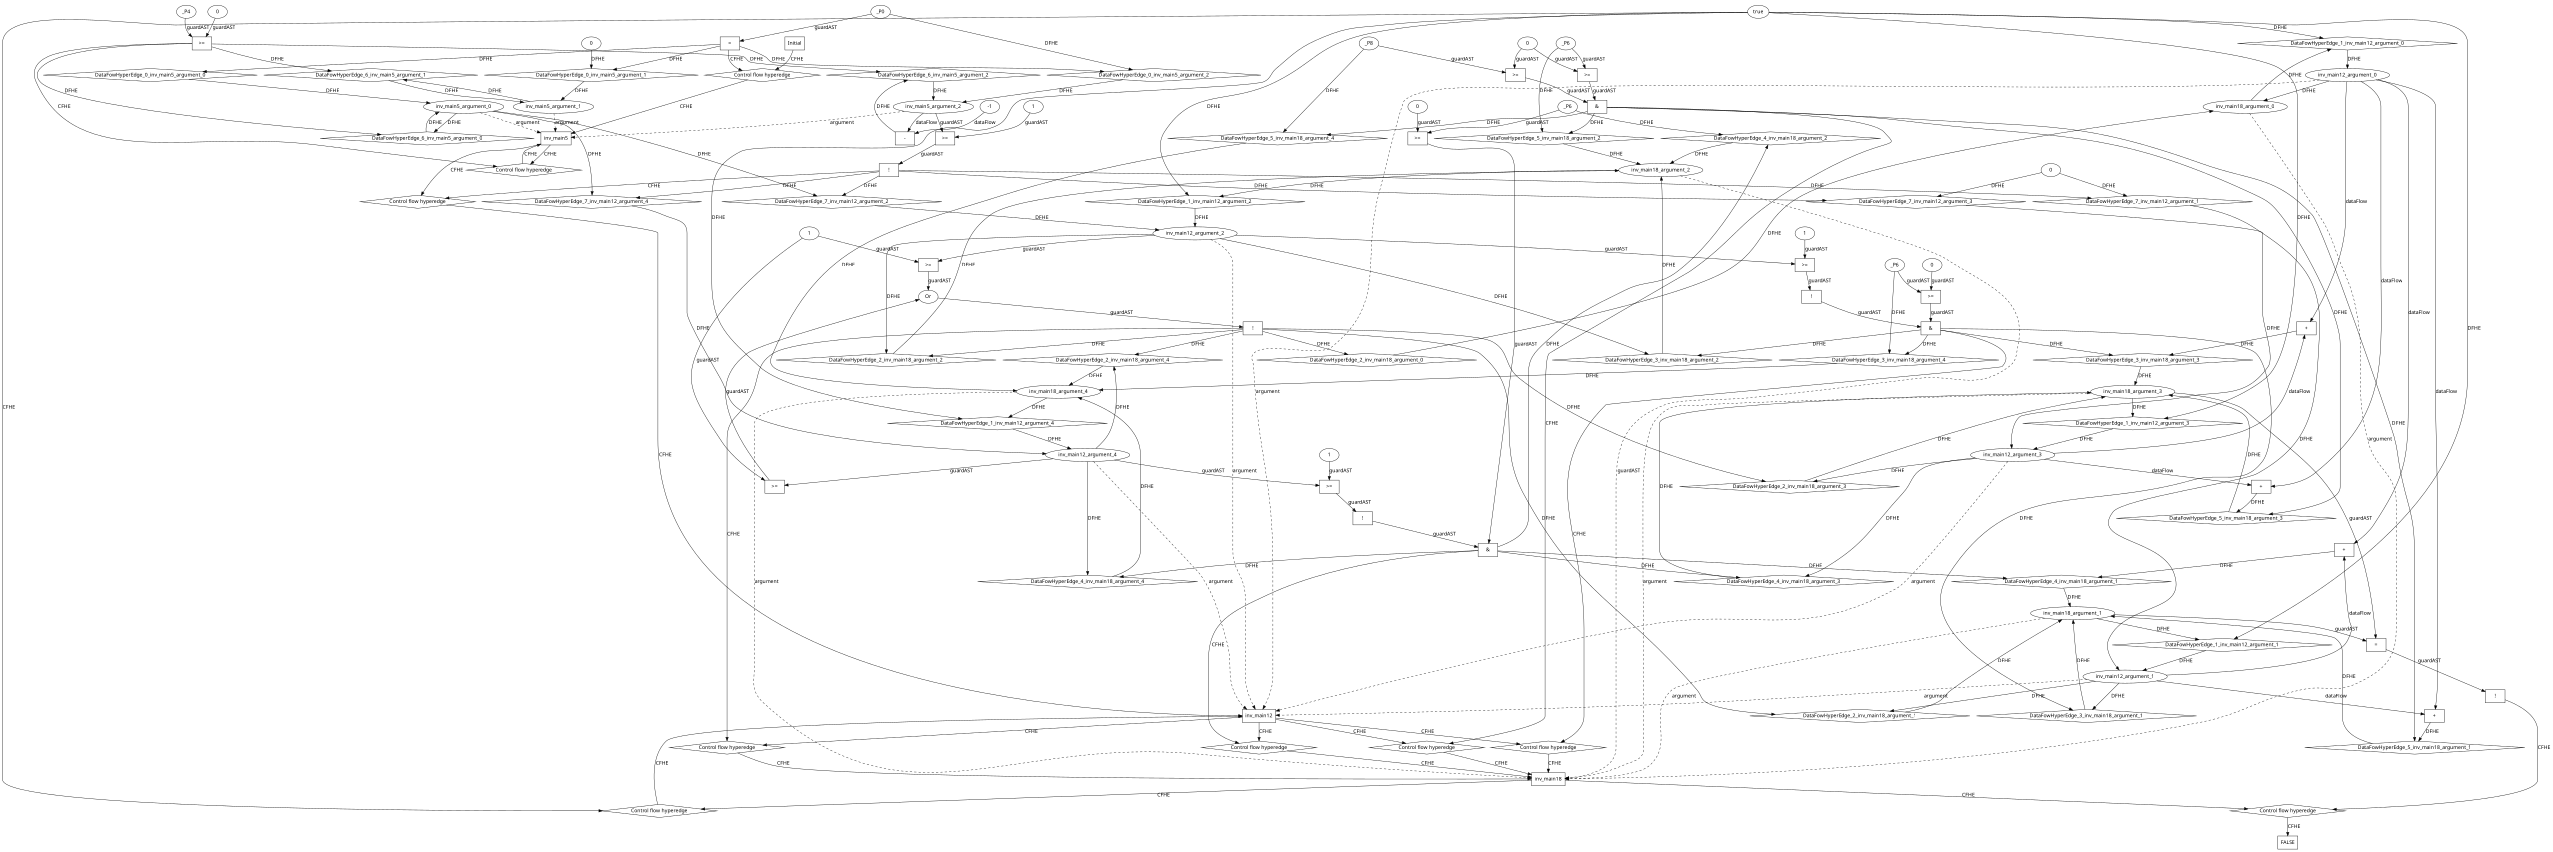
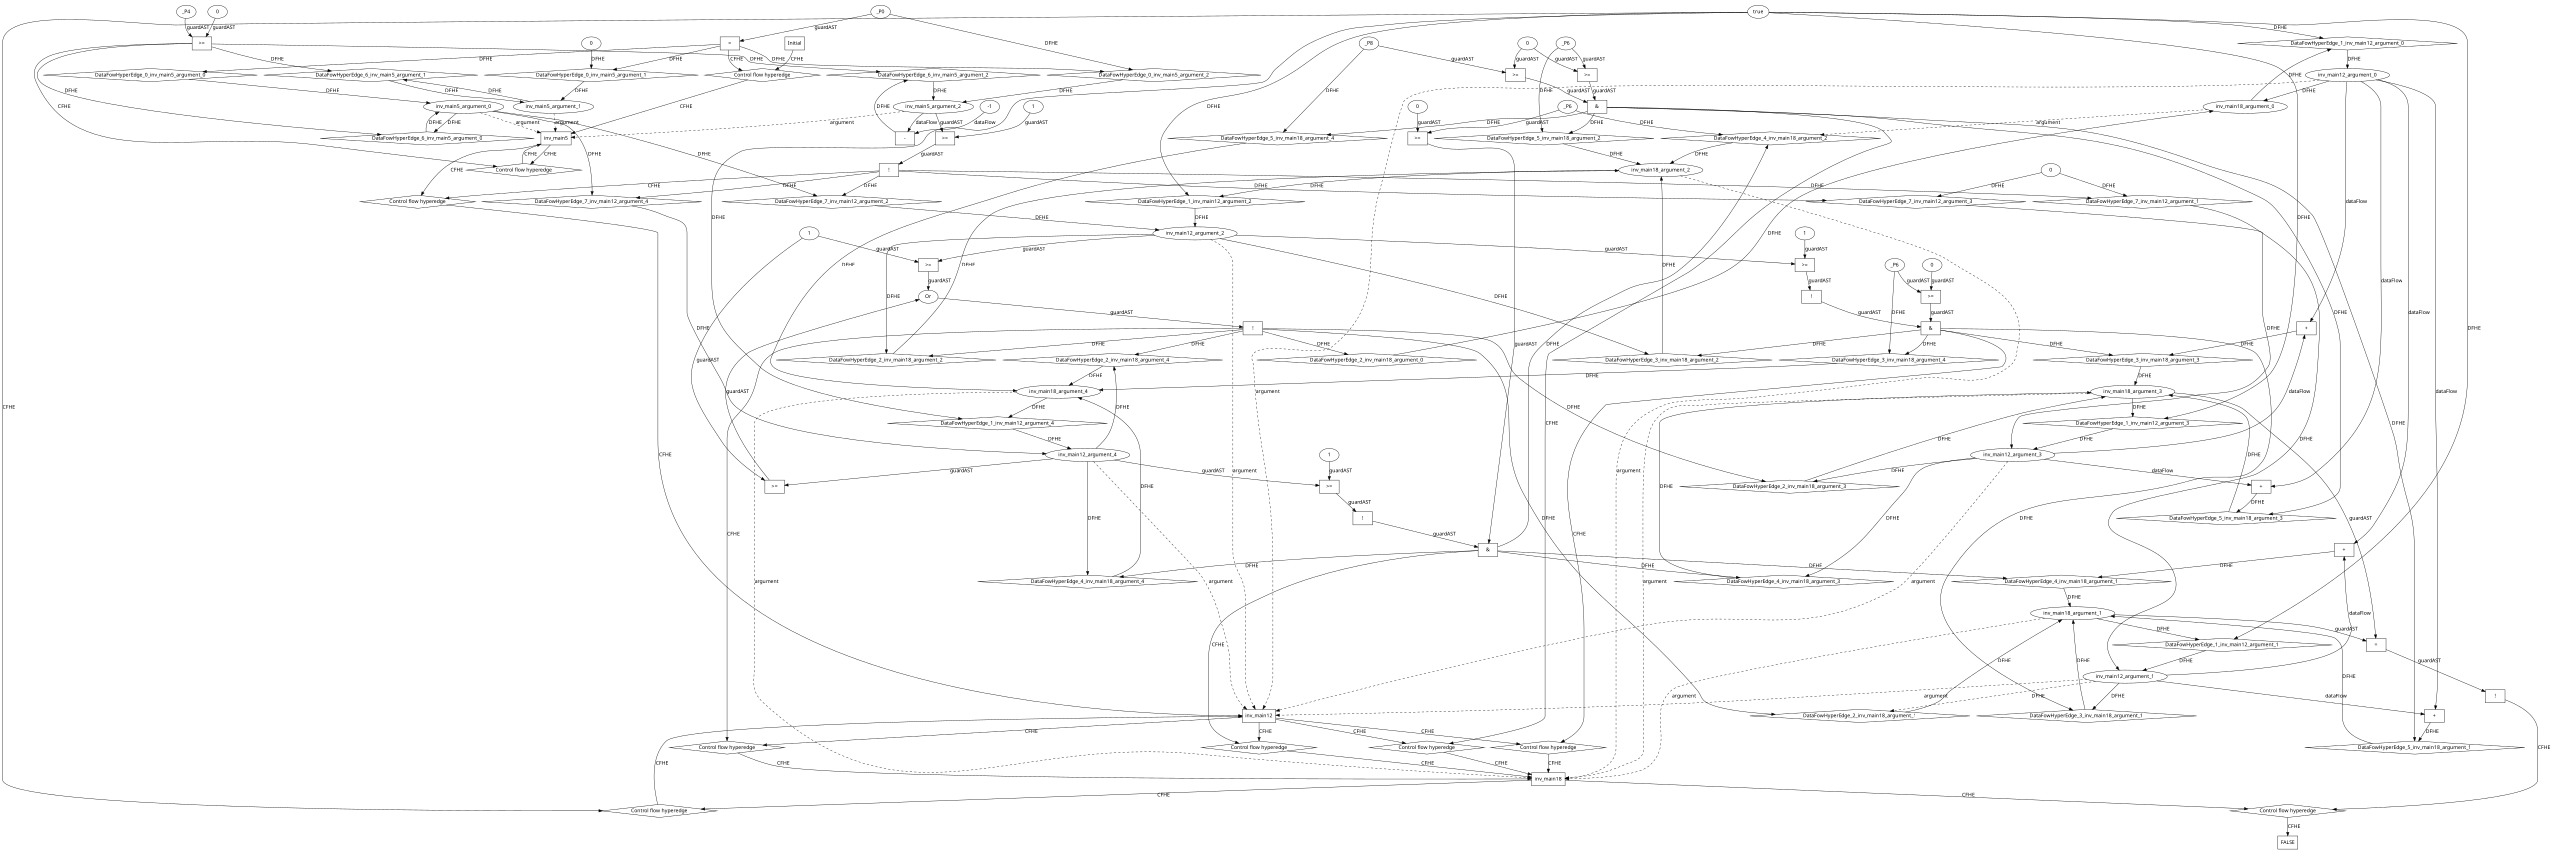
(1629, 471) -> (1629, 471)
(1995, 696) -> (1995, 696)
(2273, 698) -> (2016, 122)
